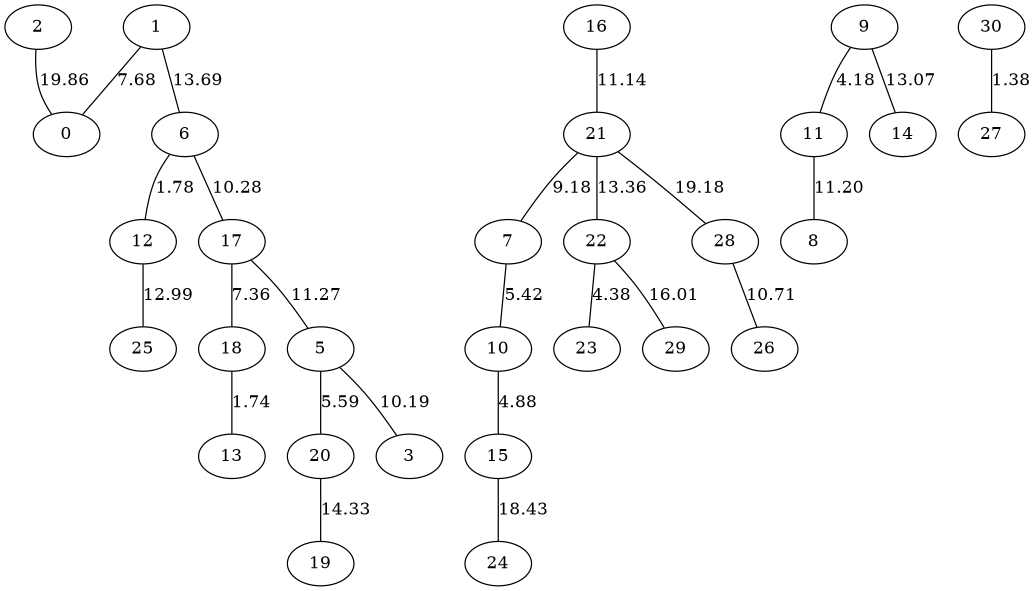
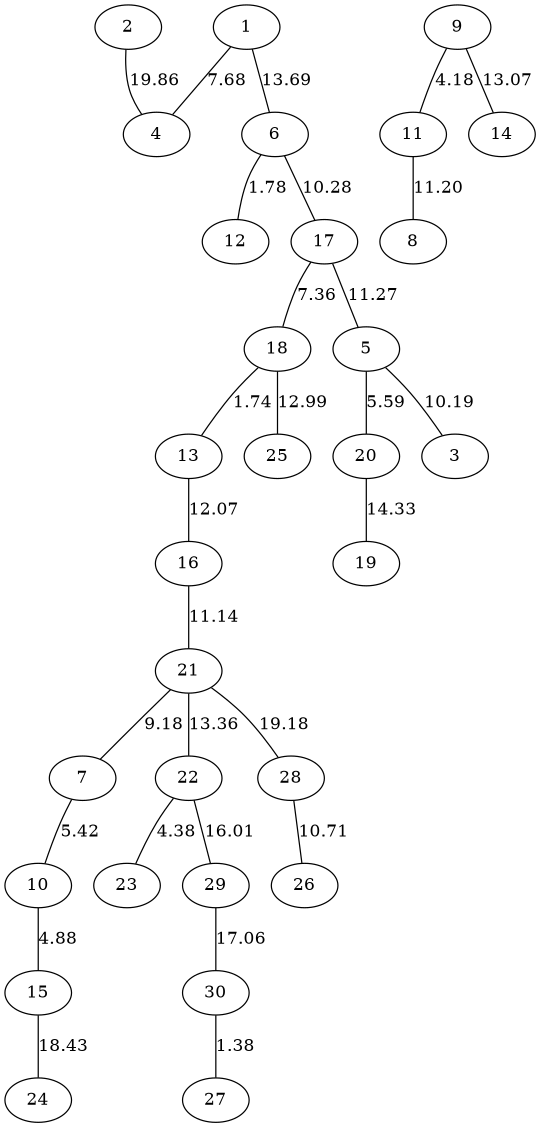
(67, 134) -> (157, 134)
(143, 295) -> (278, 403)
none -> (189, 510)
none -> (216, 939)
